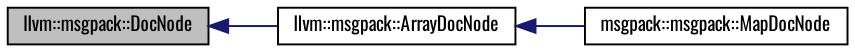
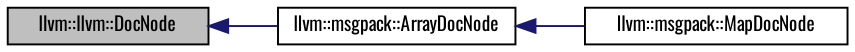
(108, 26) -> (108, 26)
(716, 26) -> (716, 26)
